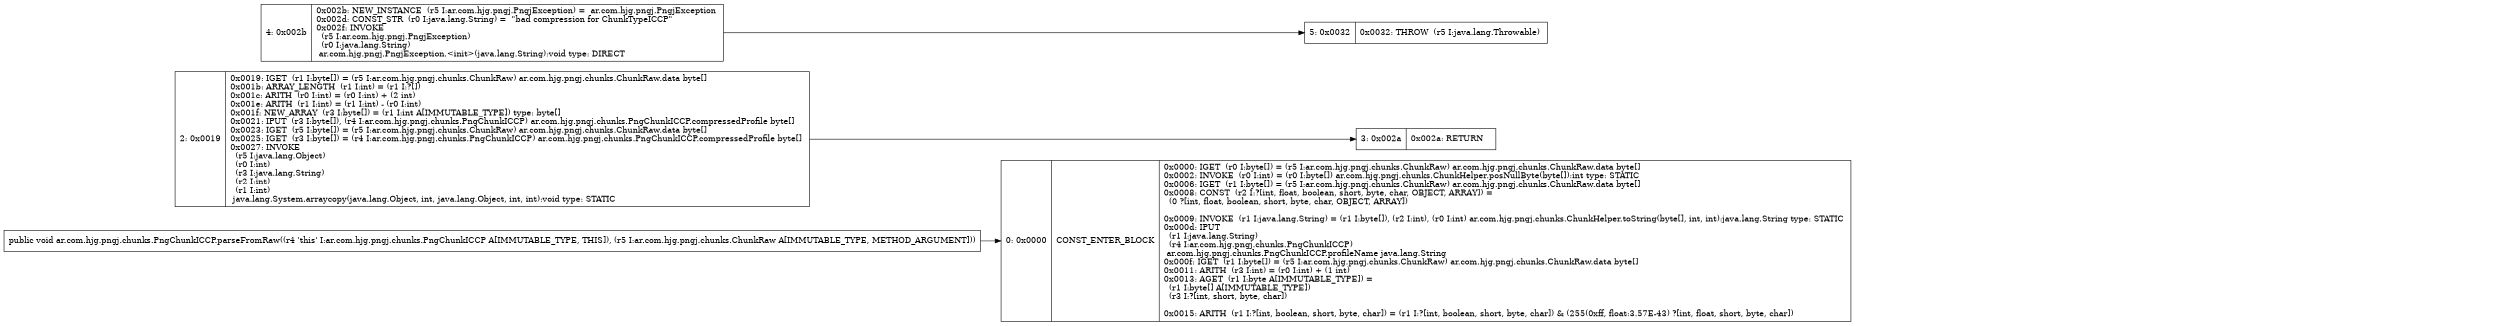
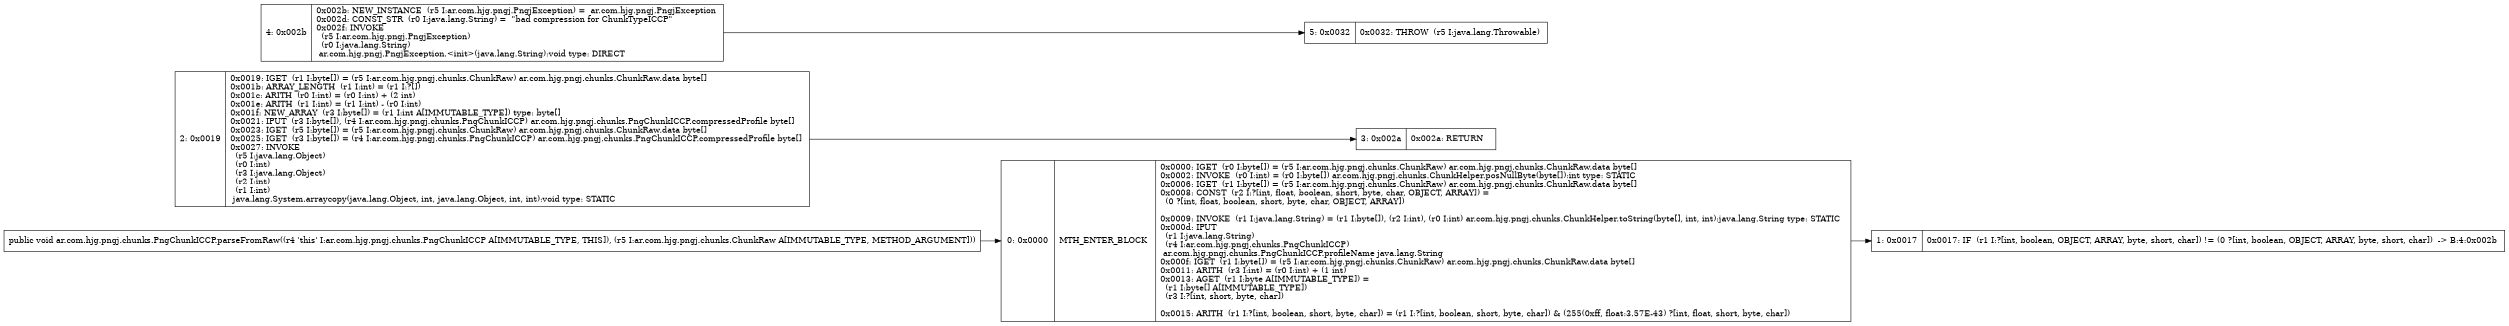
(277, 173) -> (278, 173)
(1105, 241) -> (1103, 241)
none -> (2188, 241)
